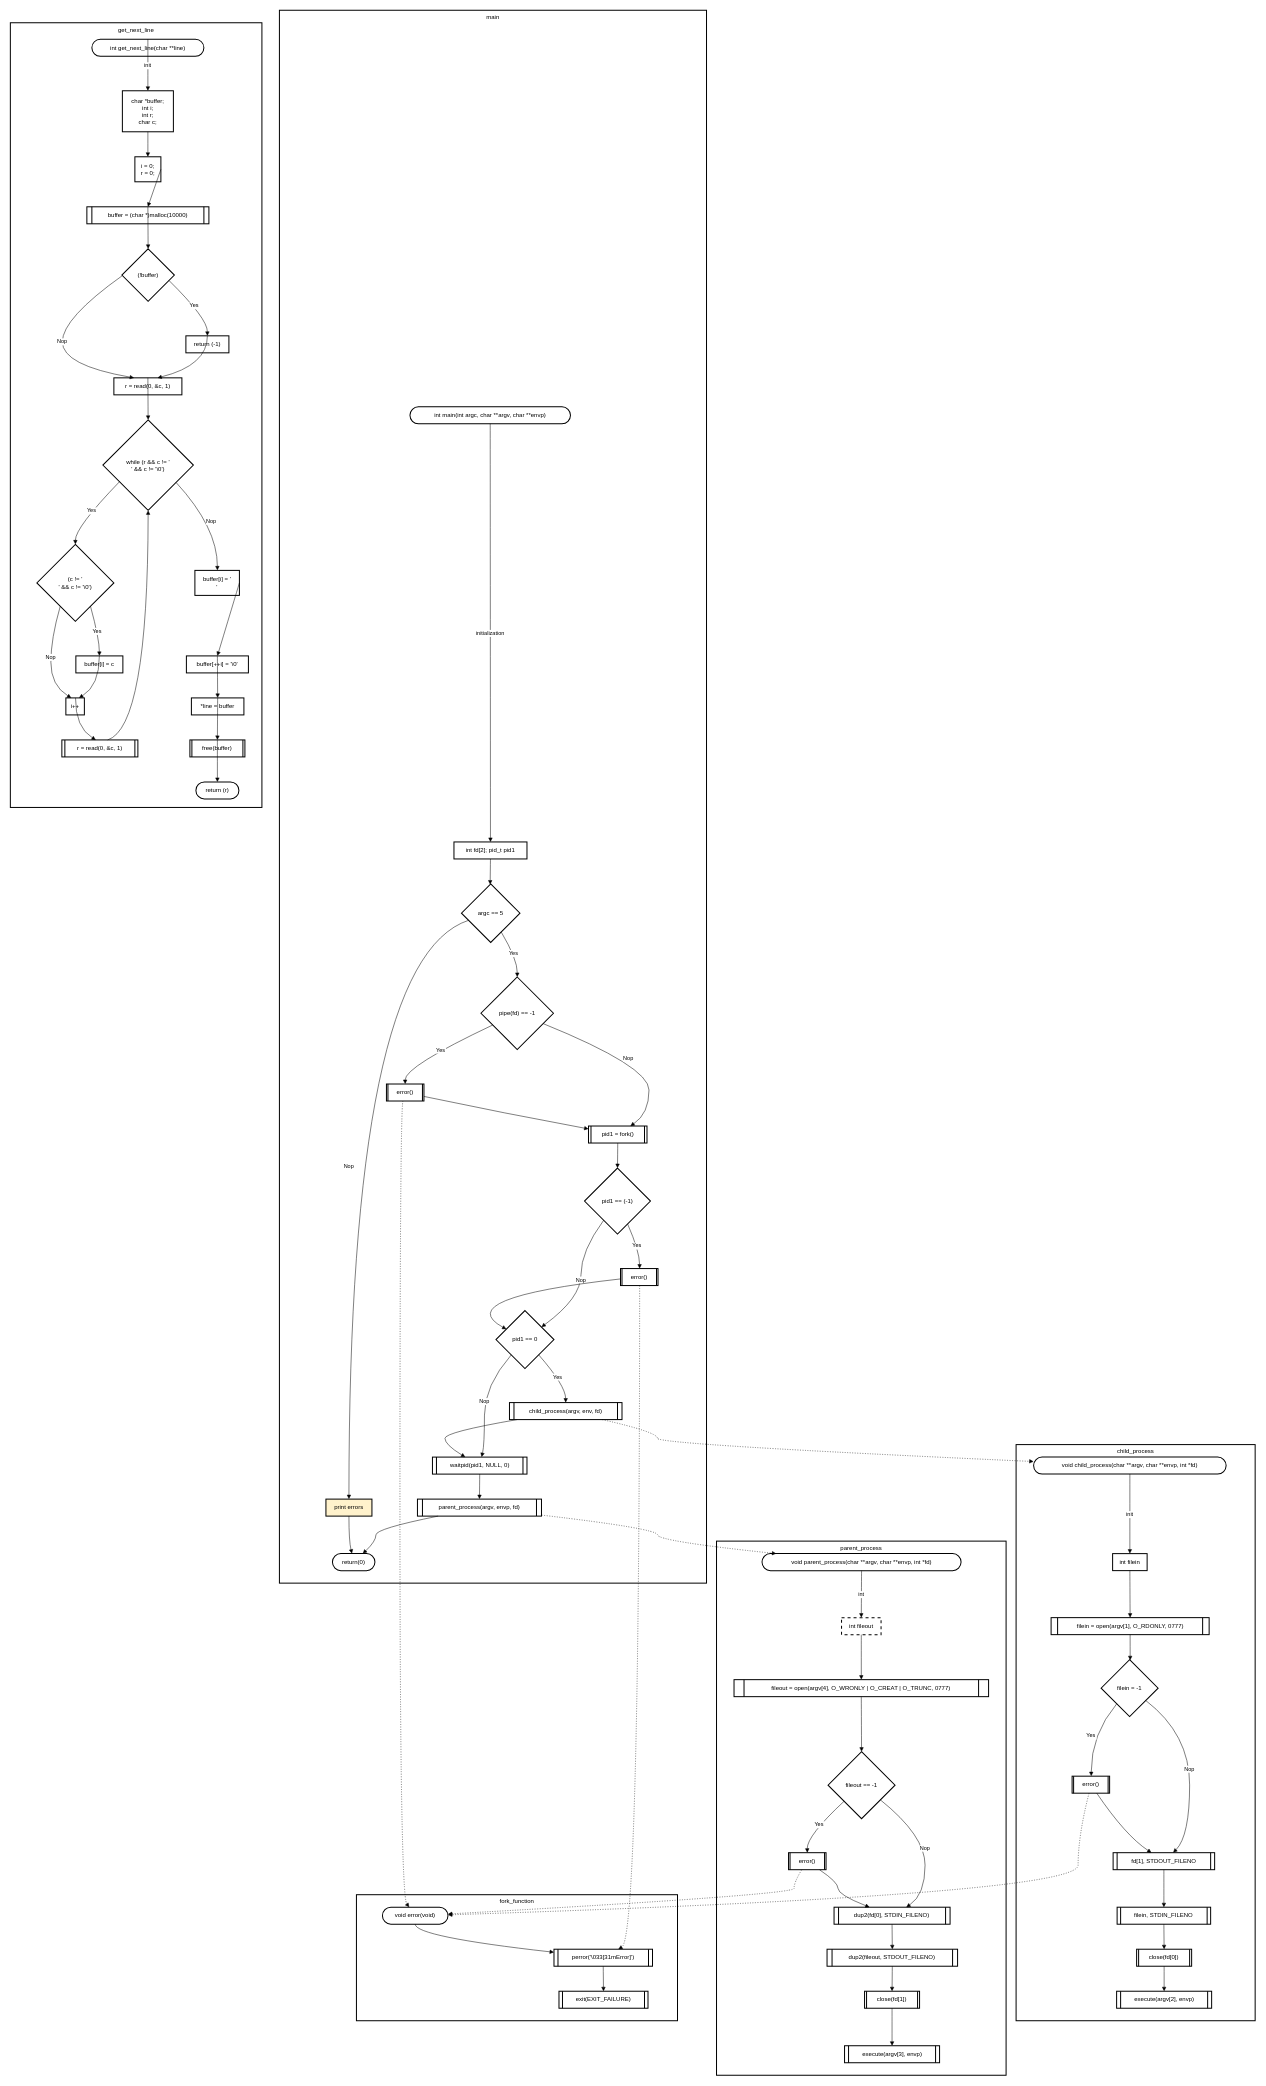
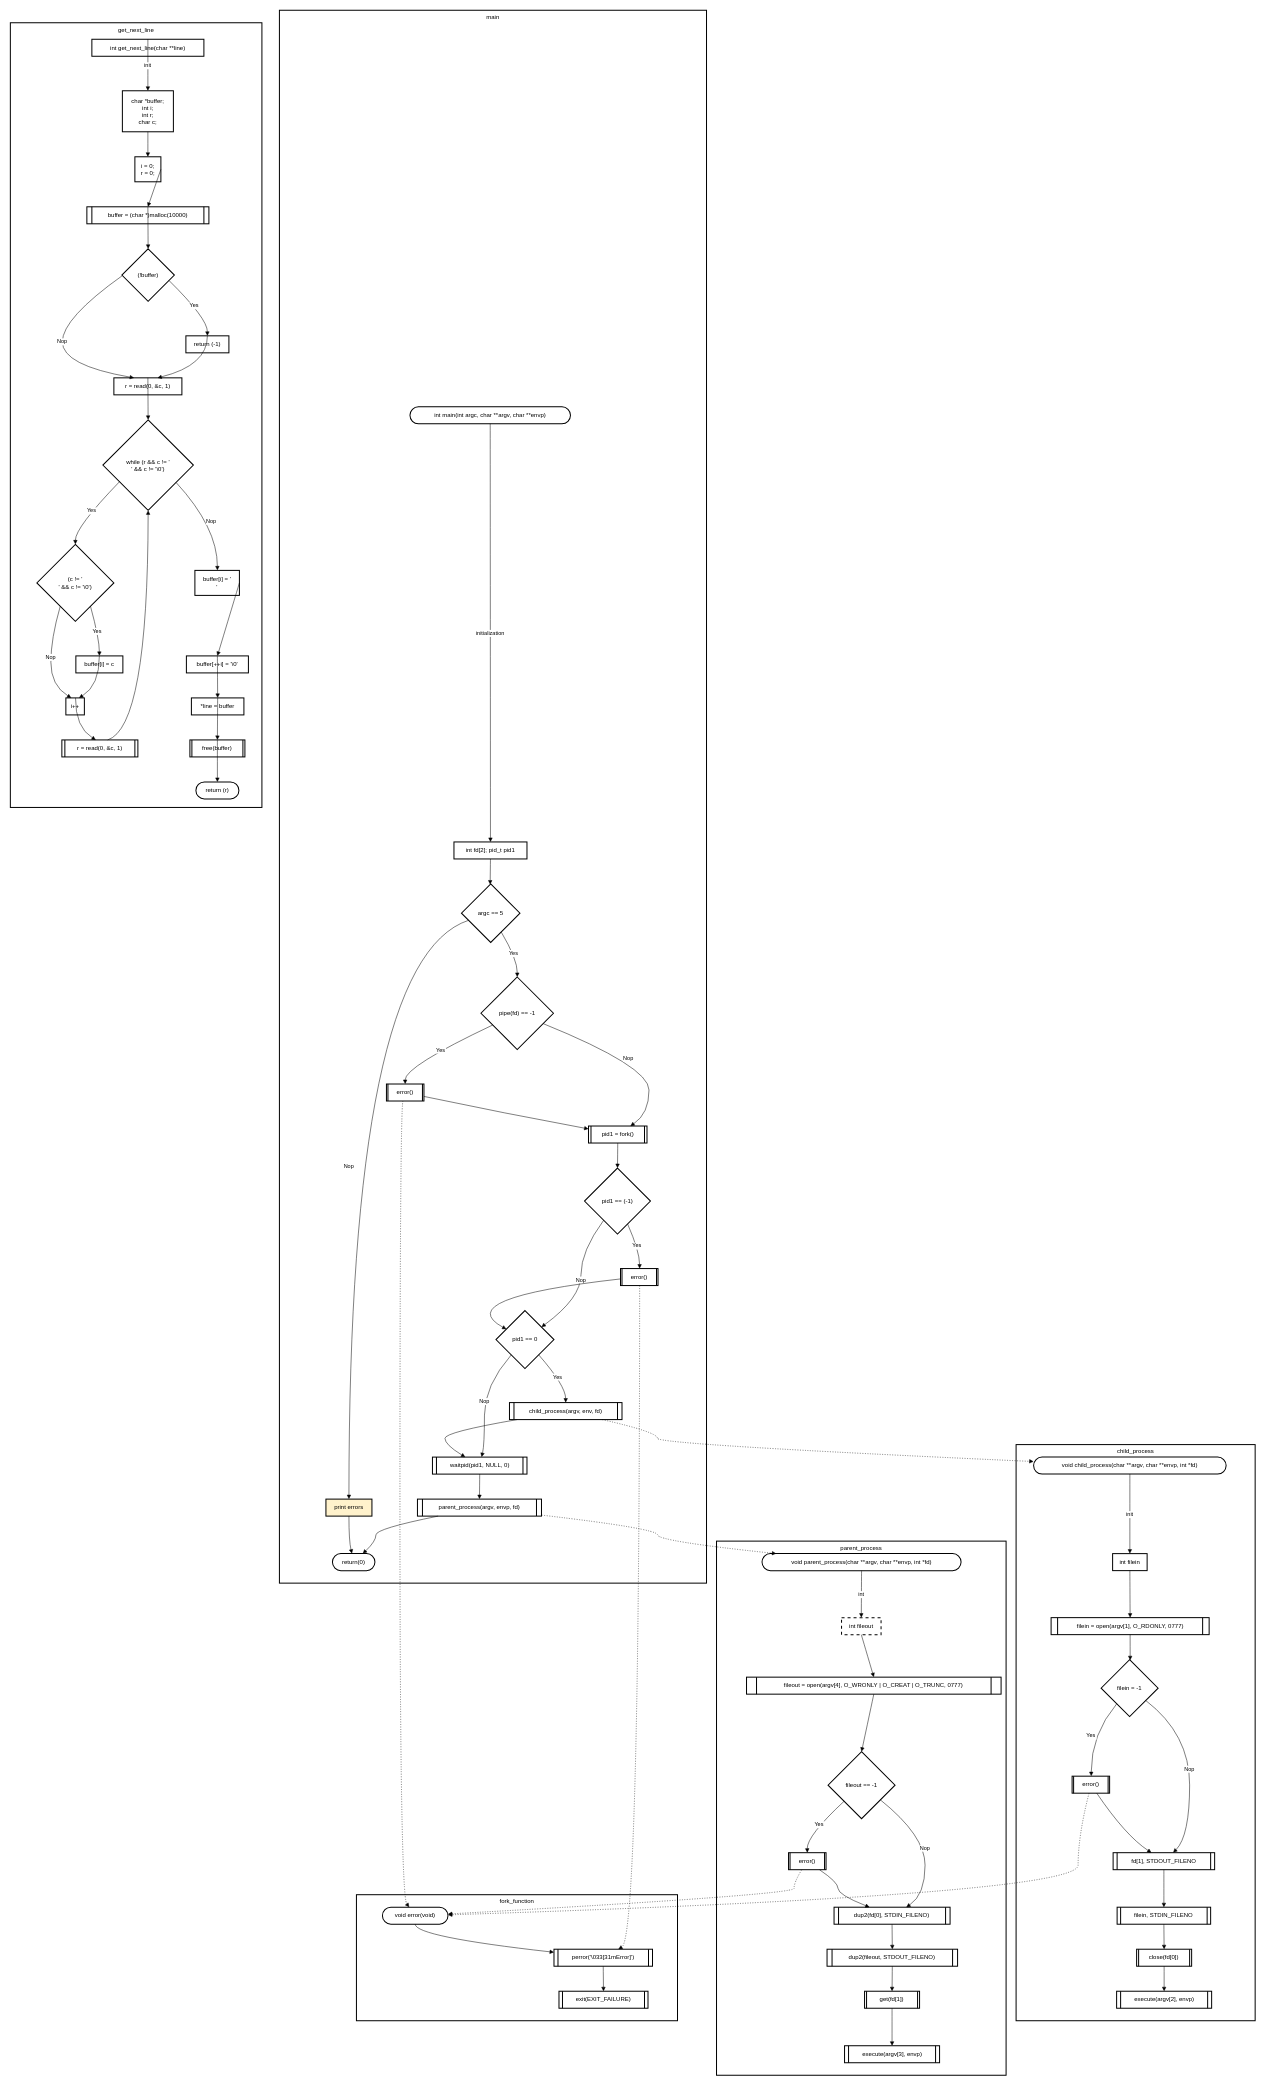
(148, 48) -> (148, 48)
(861, 1688) -> (874, 1685)
(892, 1999) -> (892, 1999)
